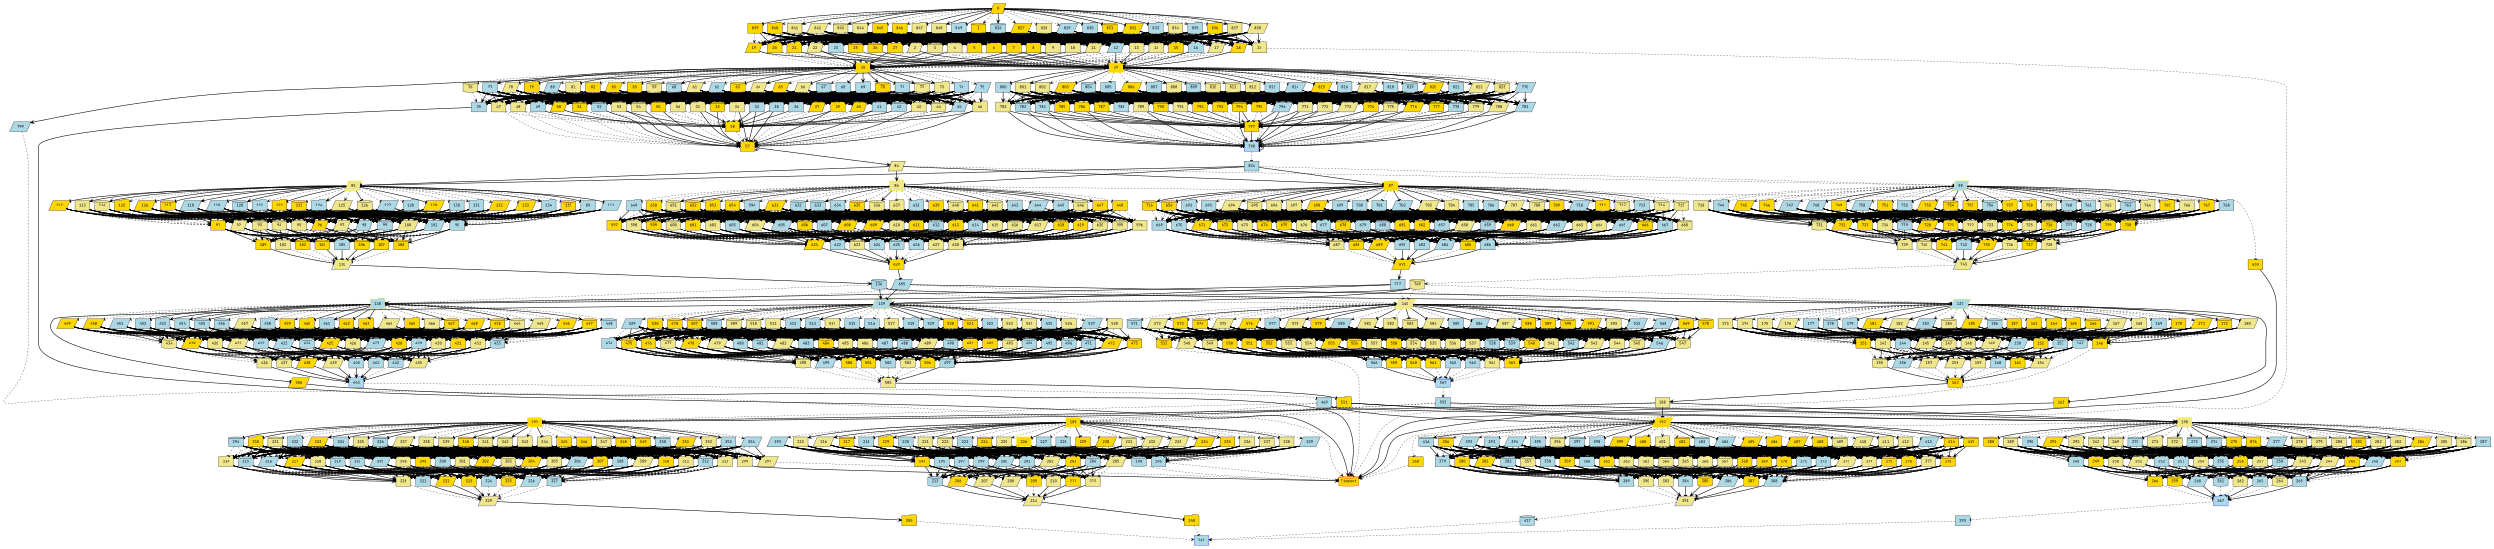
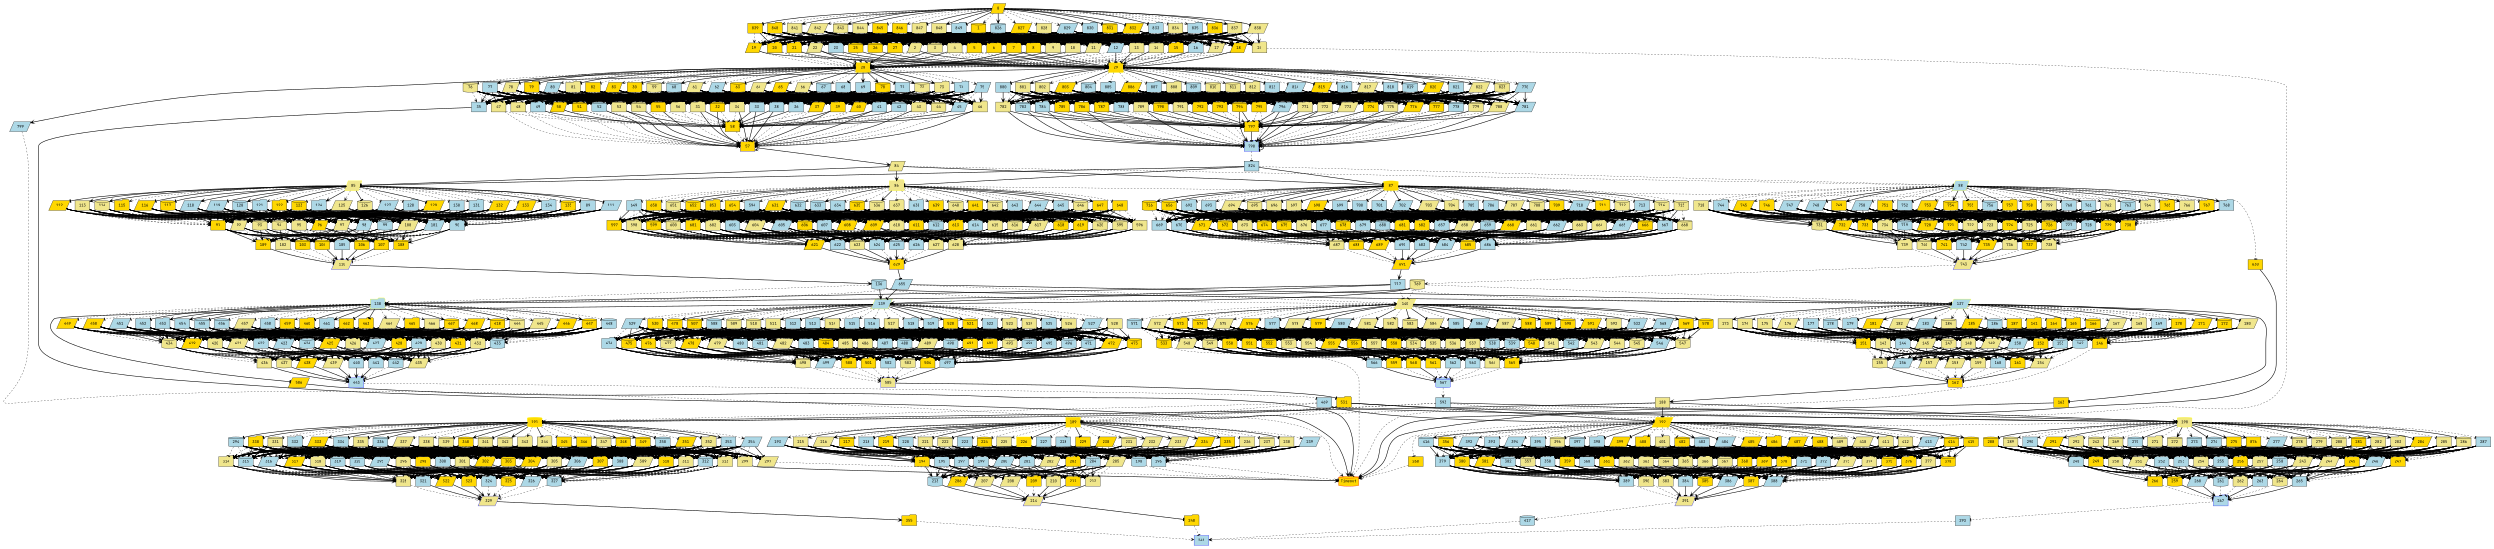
(508, 462) -> (508, 462)
